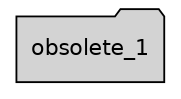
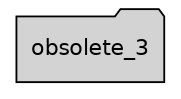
(90, 49) -> (90, 49)
